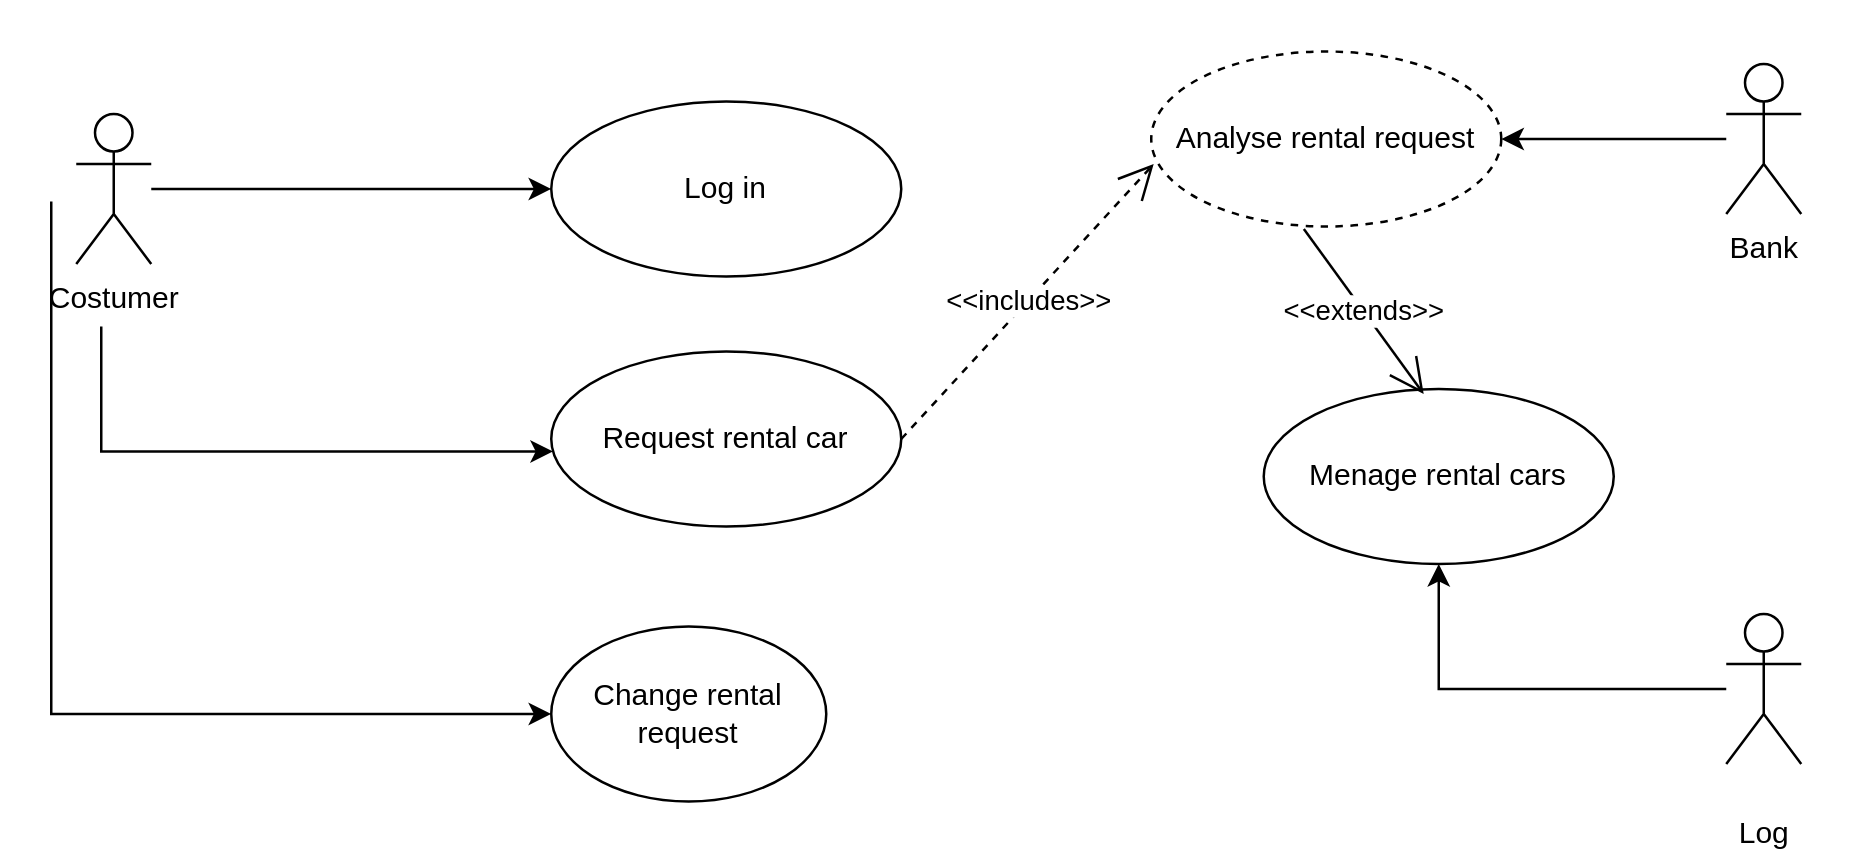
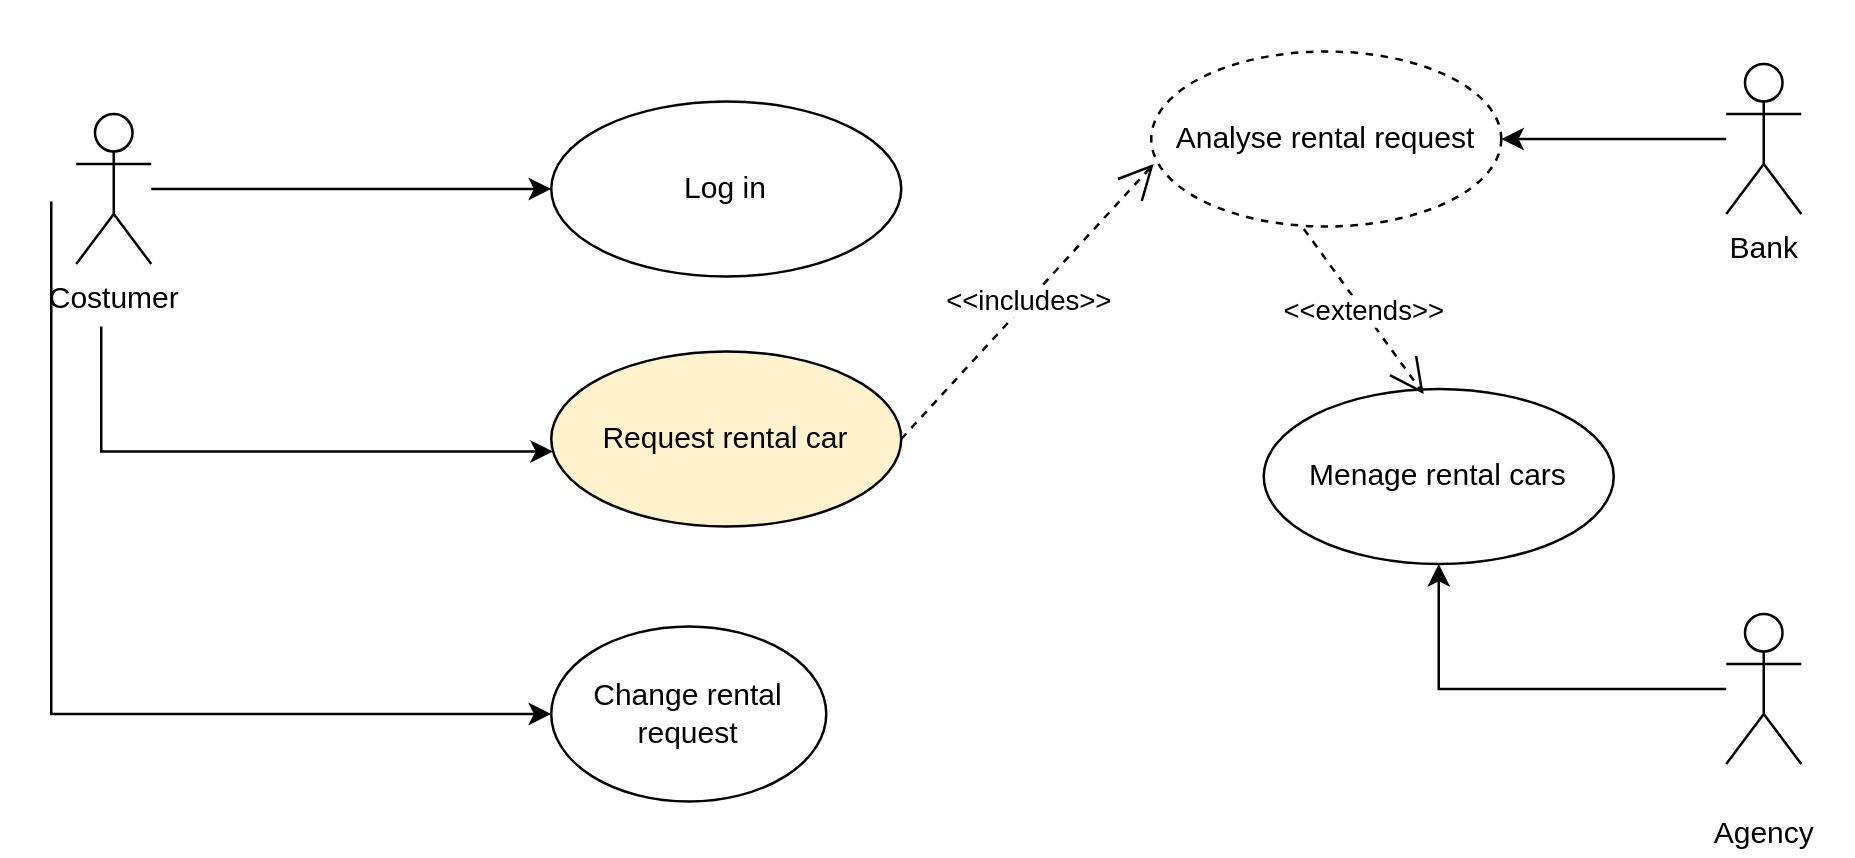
(1328, 262) -> (1328, 262)
(726, 439) -> (726, 439)
(1765, 799) -> (1765, 799)
